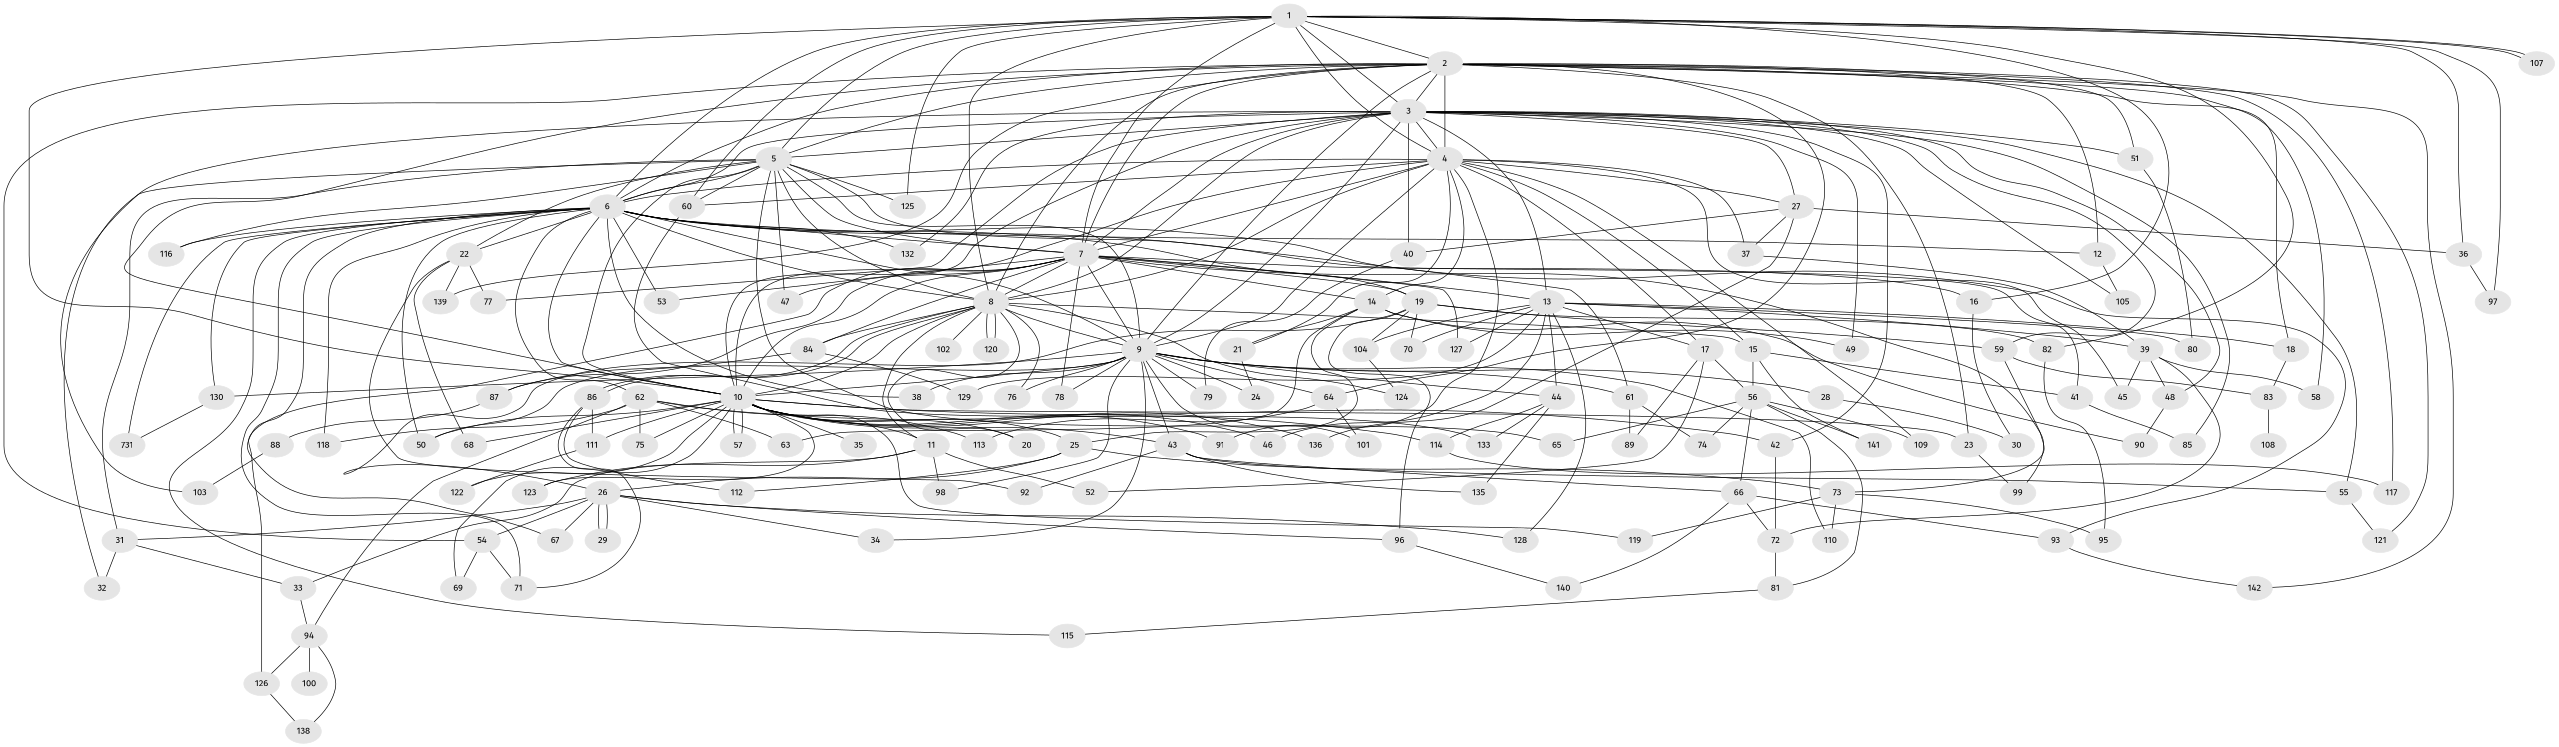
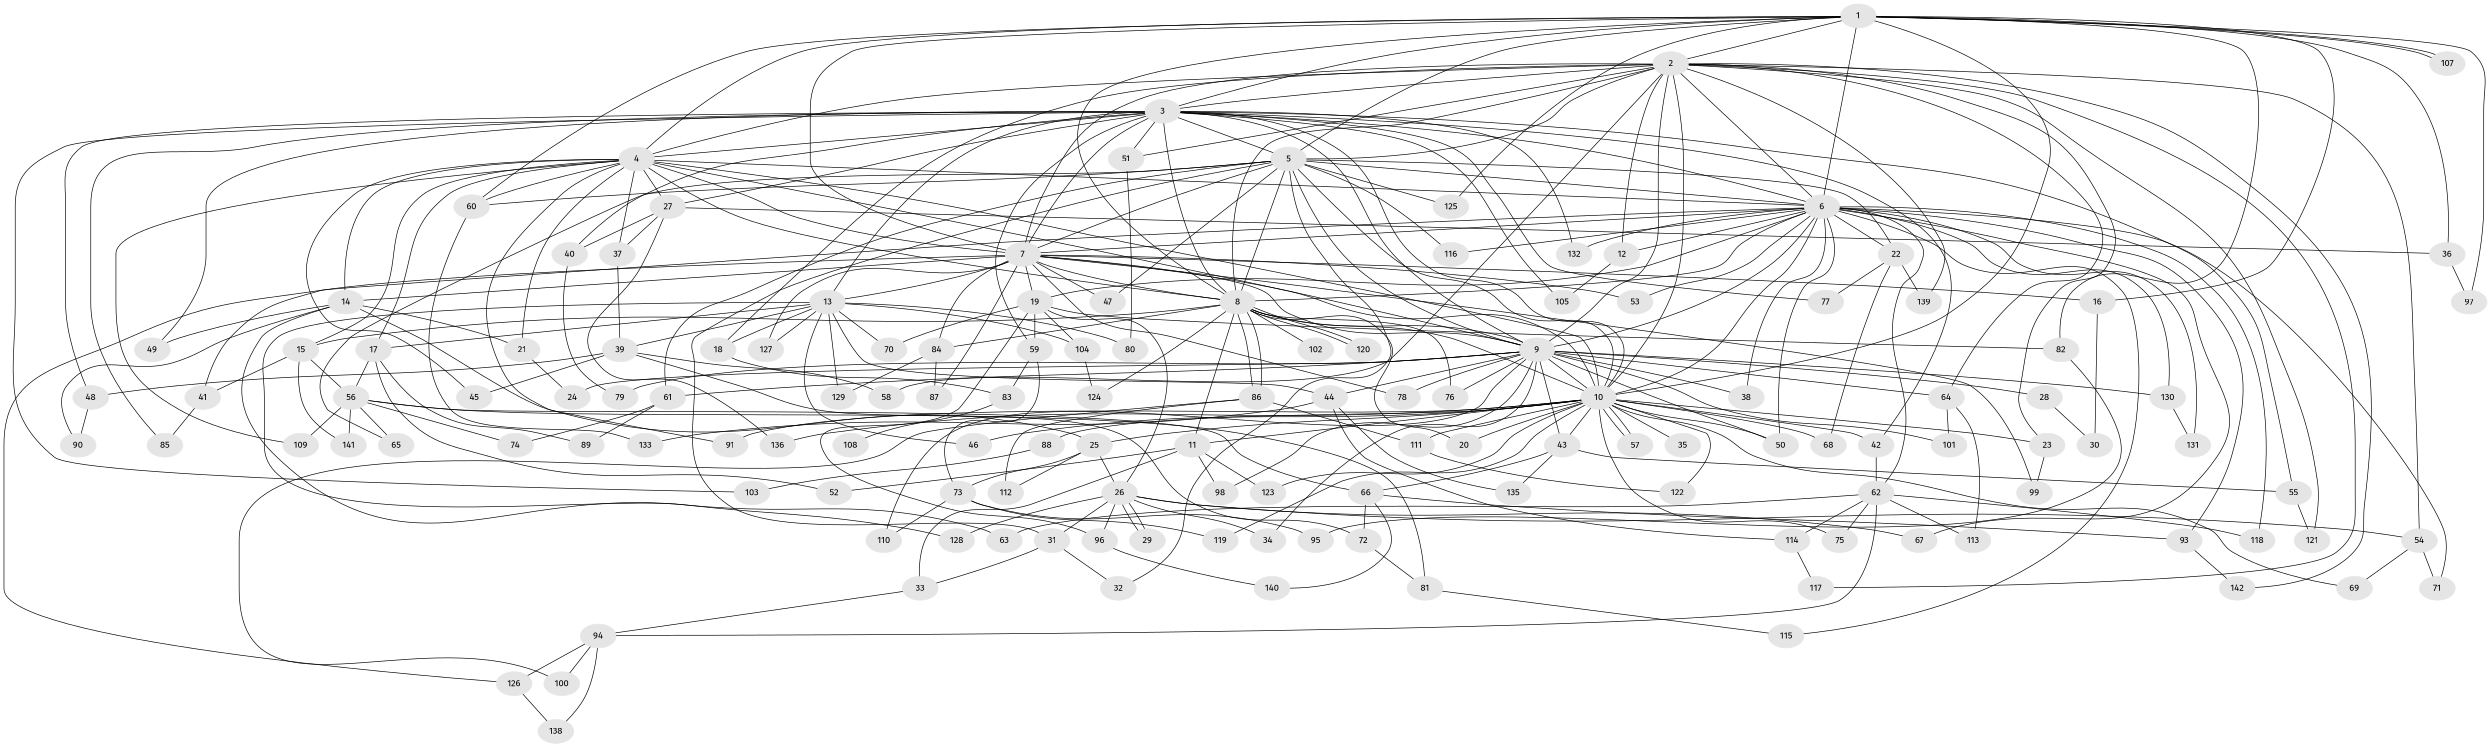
(384, 420) -> (1320, 415)
(127, 445) -> (2193, 445)
(1025, 493) -> none
(1776, 493) -> (1876, 467)
(640, 509) -> (561, 463)
